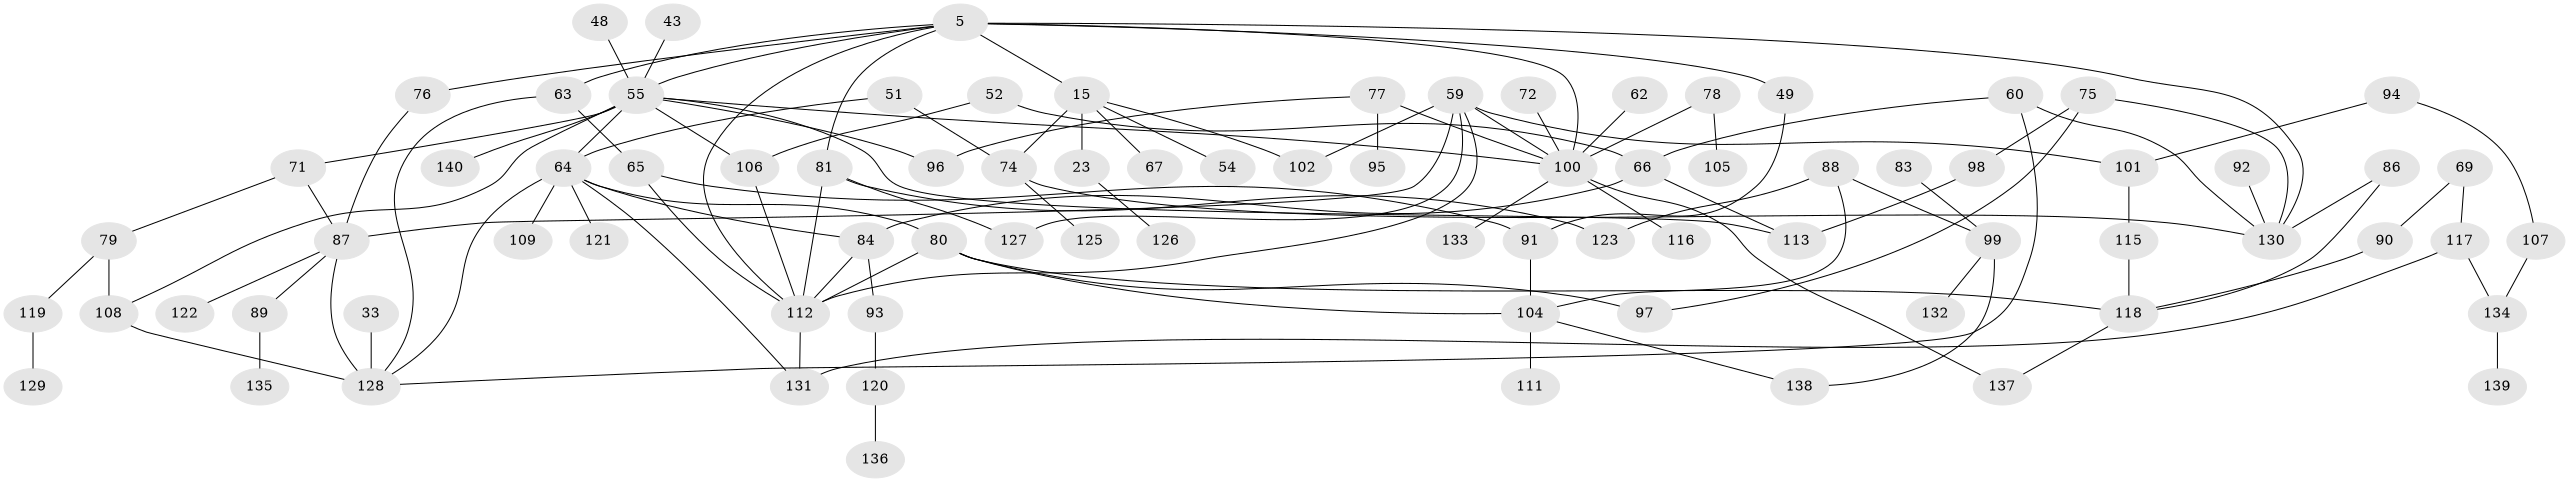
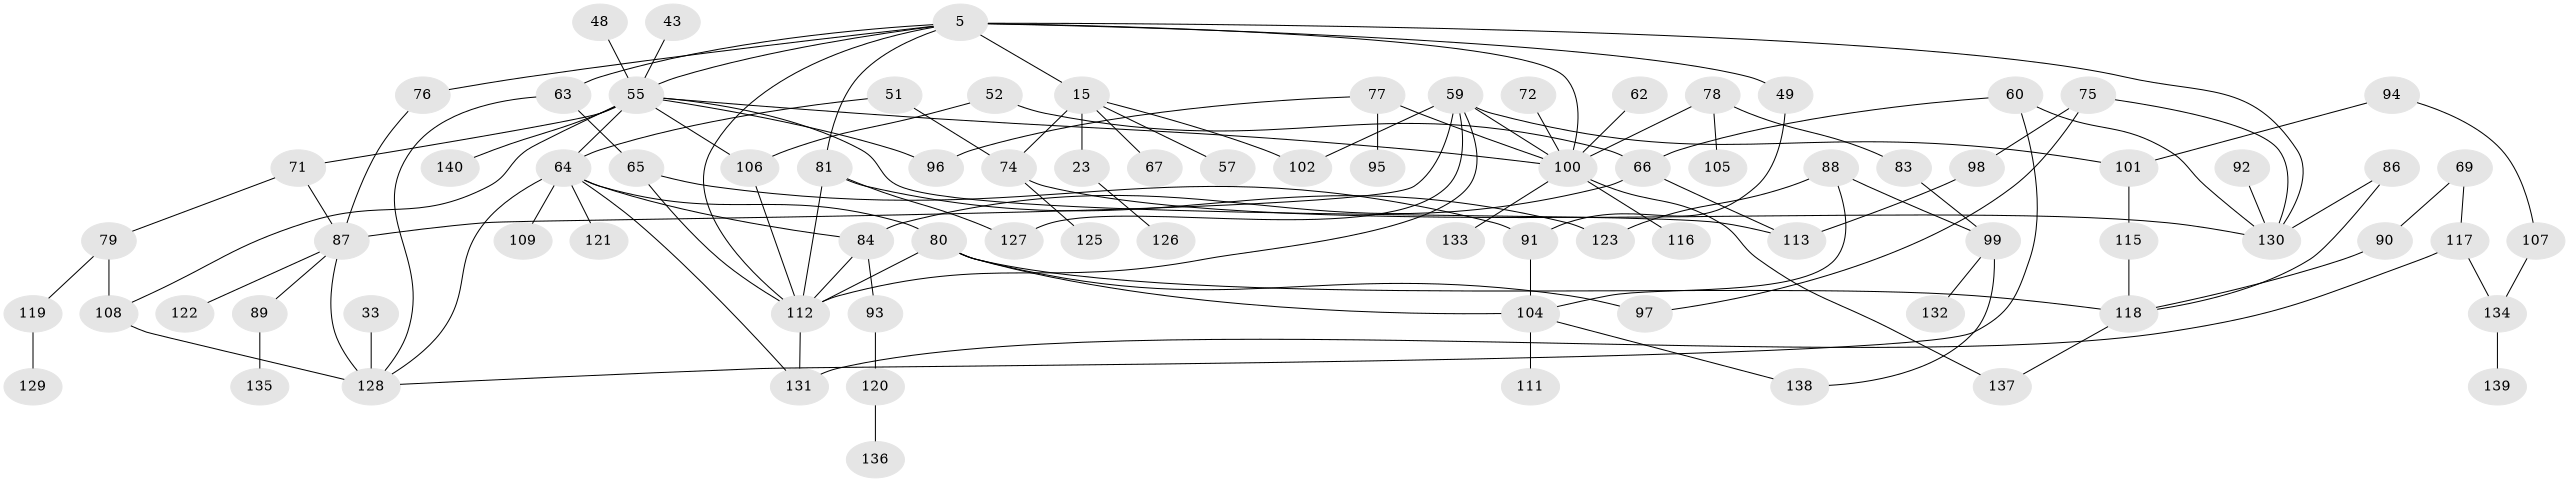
none -> (1808, 132)
(1228, 168) -> (1228, 168)
